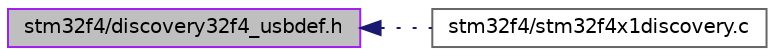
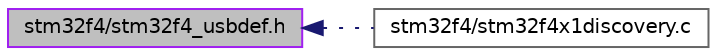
(184, 28) -> (155, 28)
